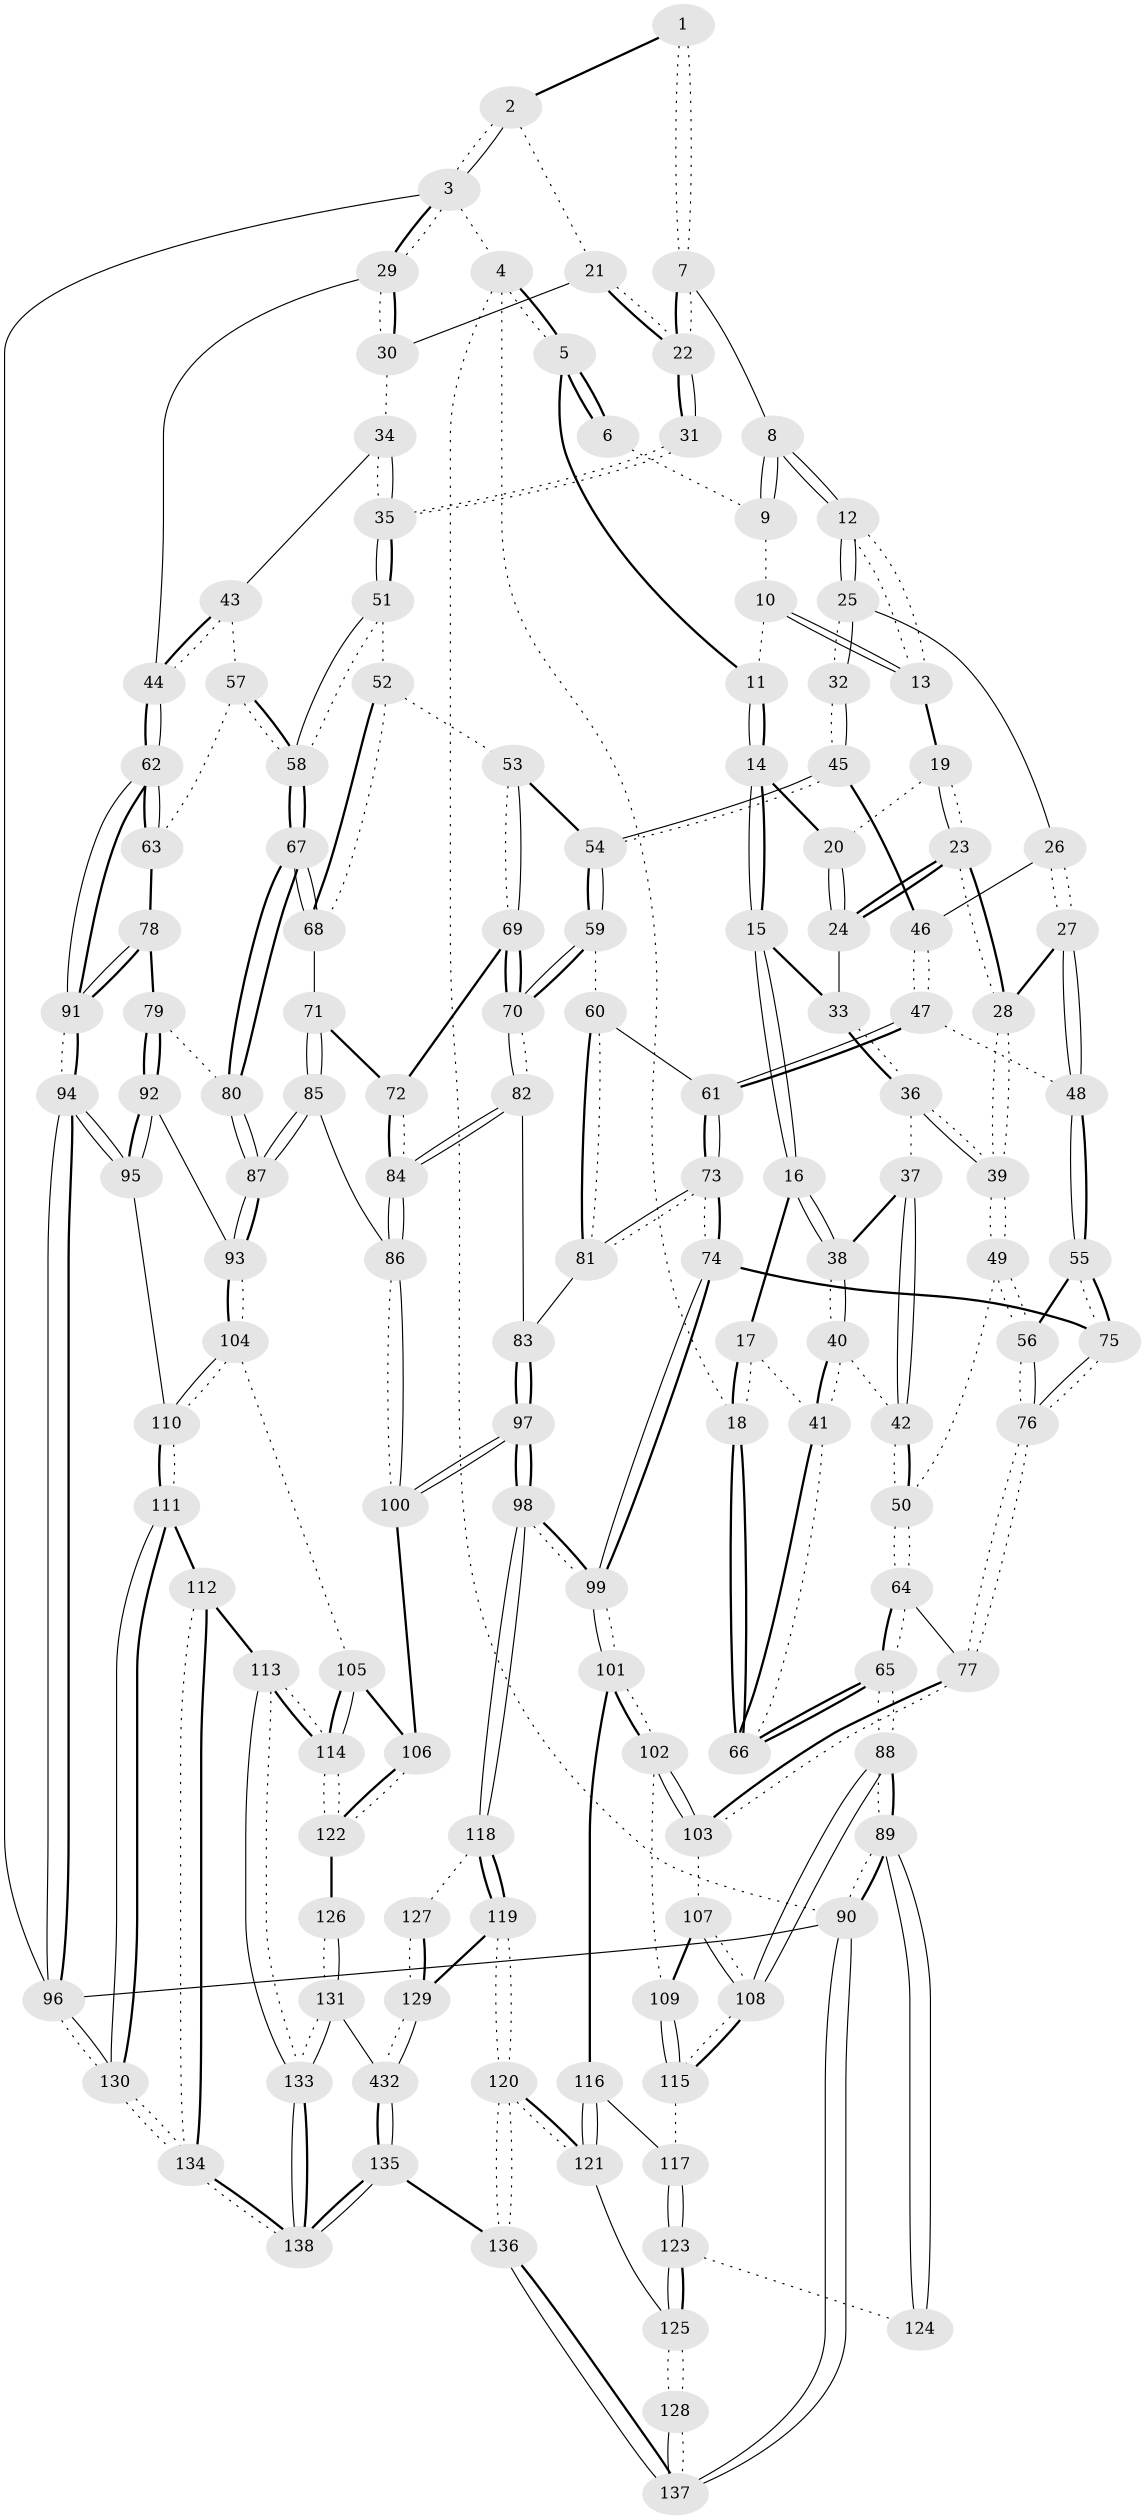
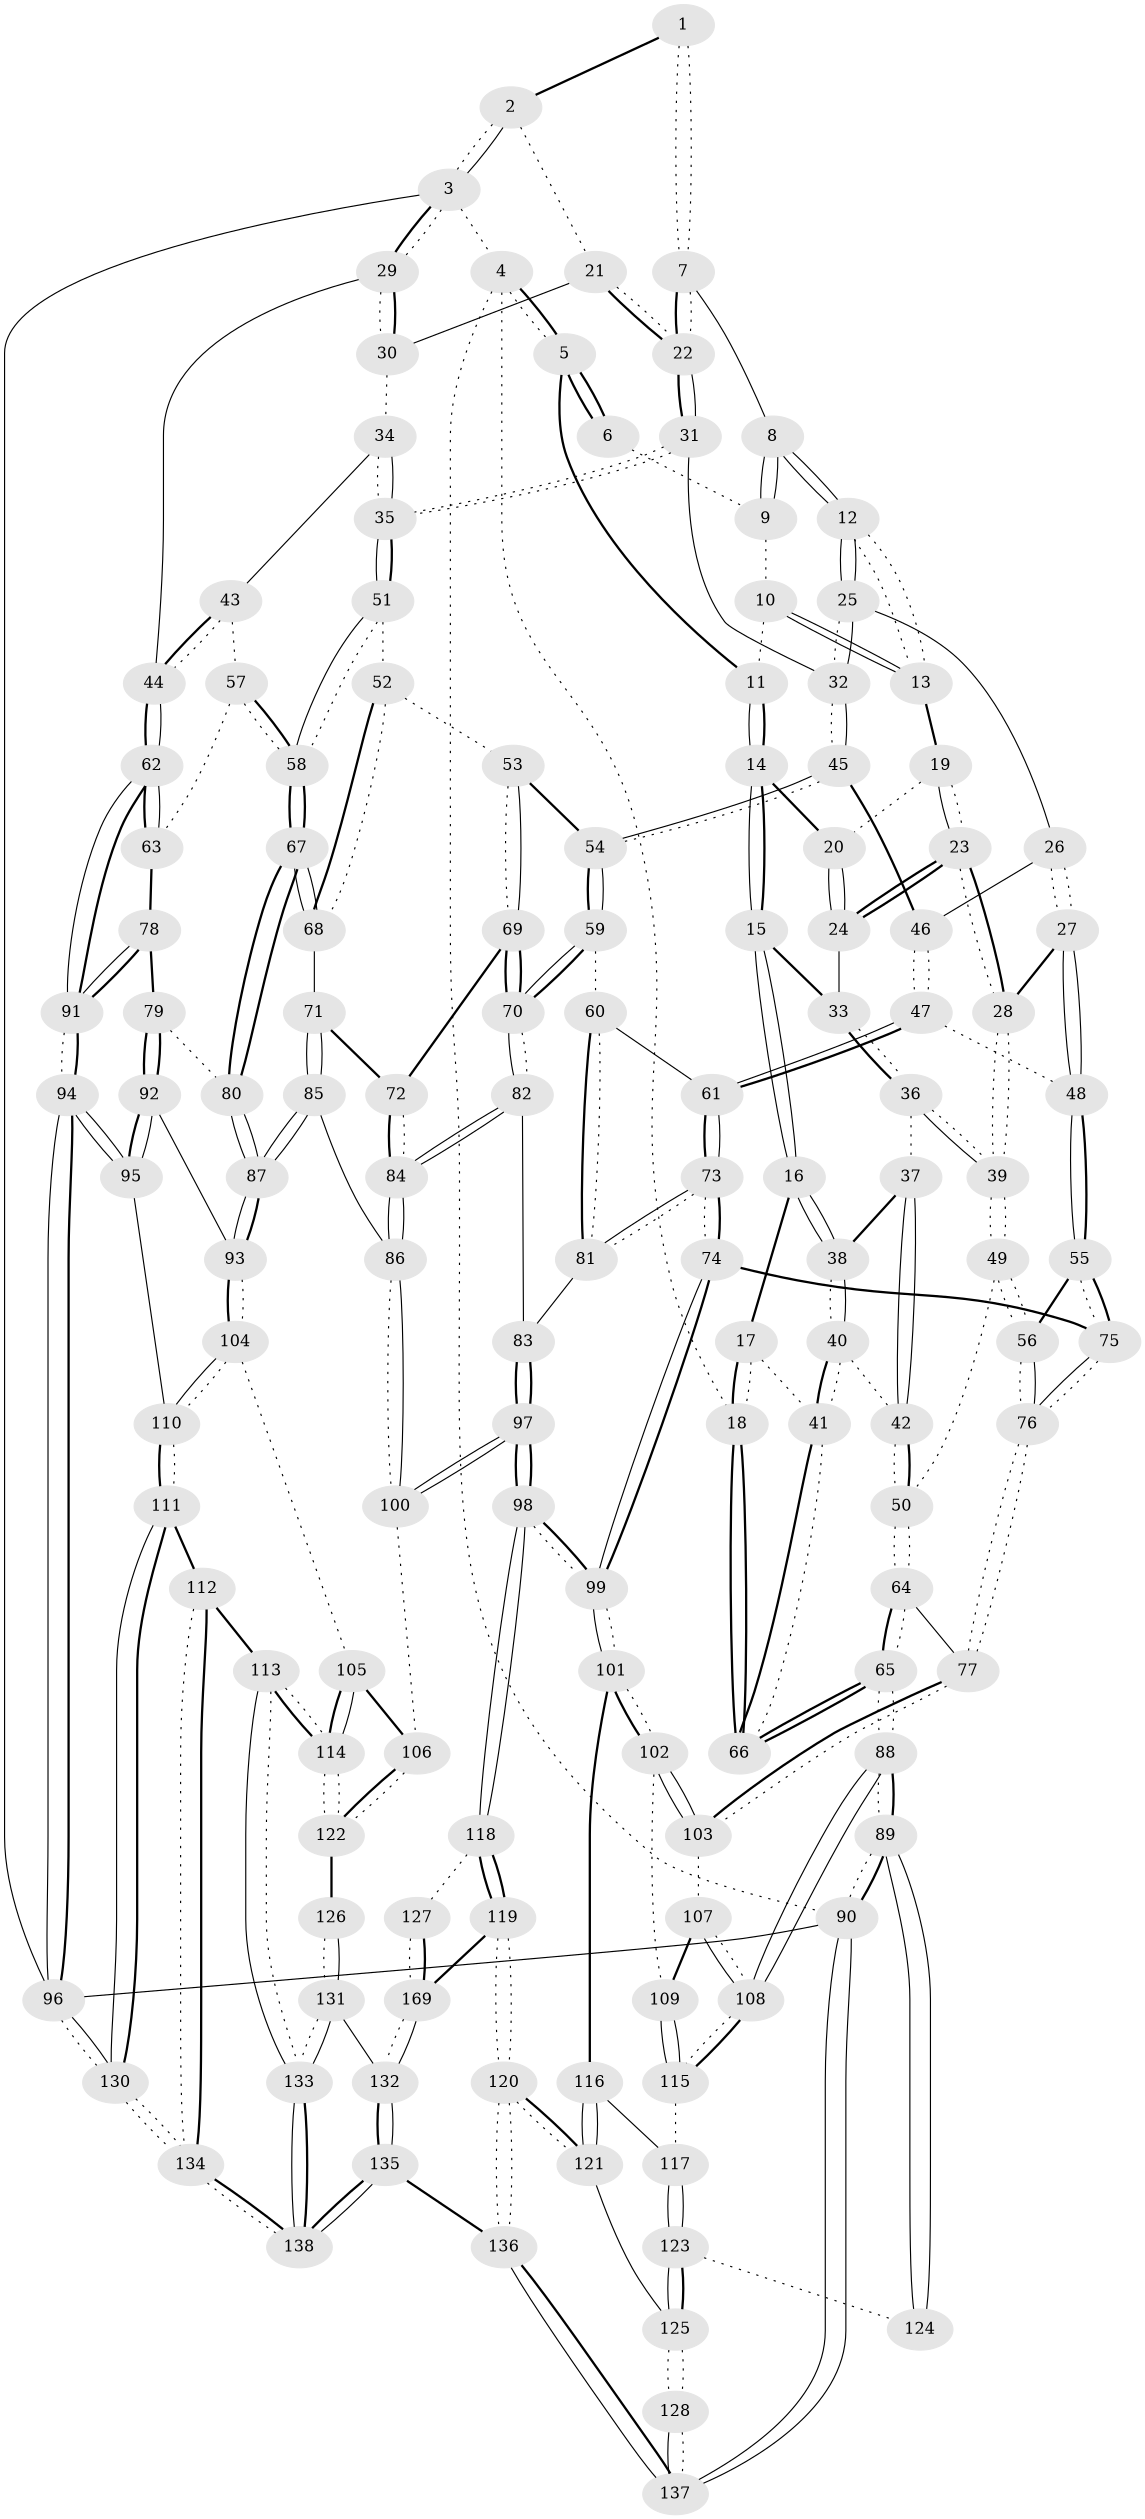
none -> (708, 592)
(406, 1630) -> (406, 1630)
(417, 2000) -> (417, 2000)
(385, 2083) -> (385, 2083)
